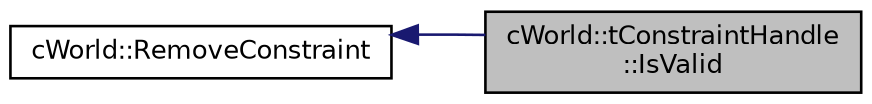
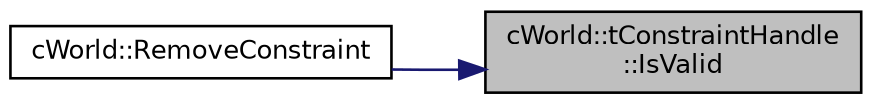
(452, 35) -> (425, 70)
